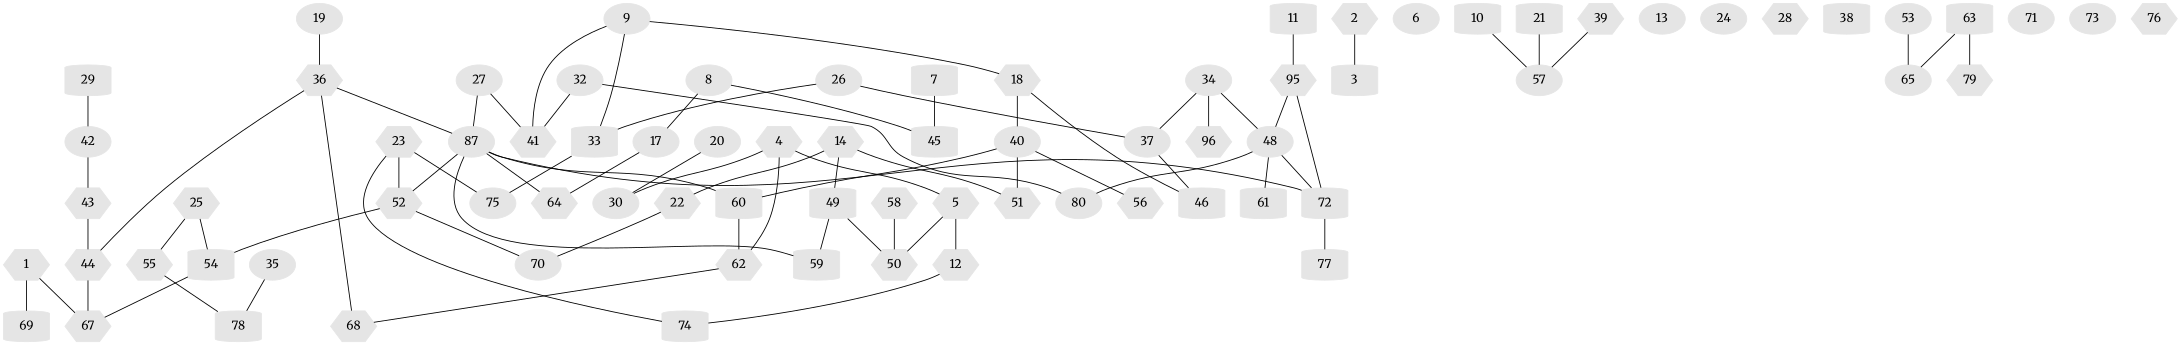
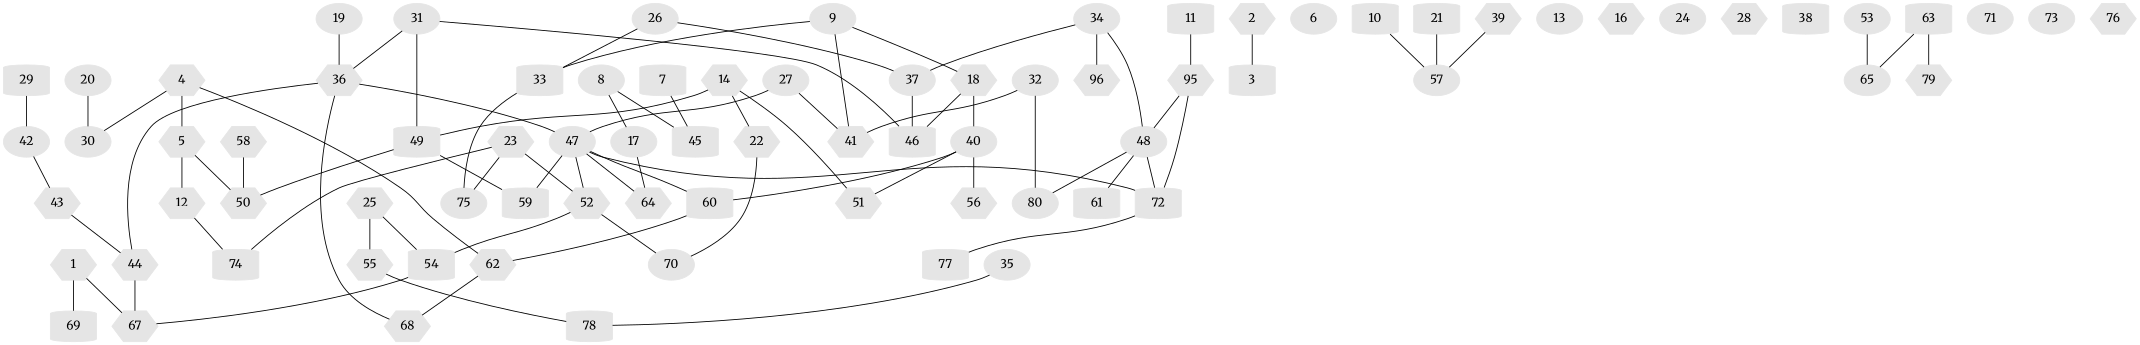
none -> (417, 19)
none -> (1621, 19)
(472, 142) -> (572, 142)
